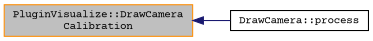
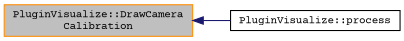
(300, 21) -> (315, 21)
